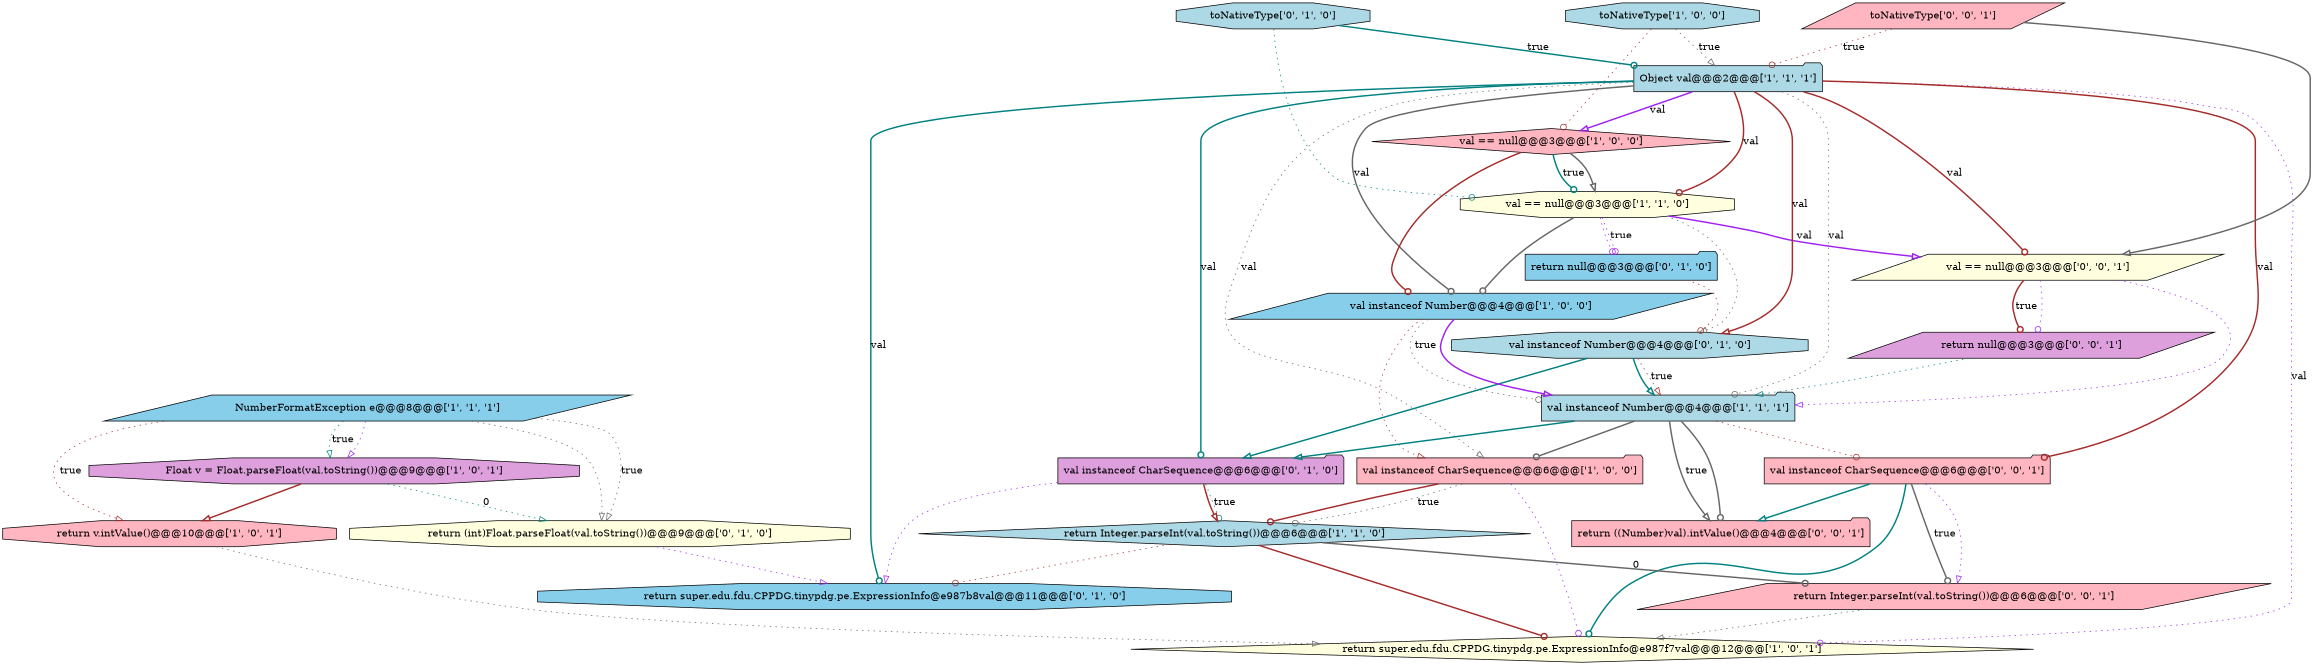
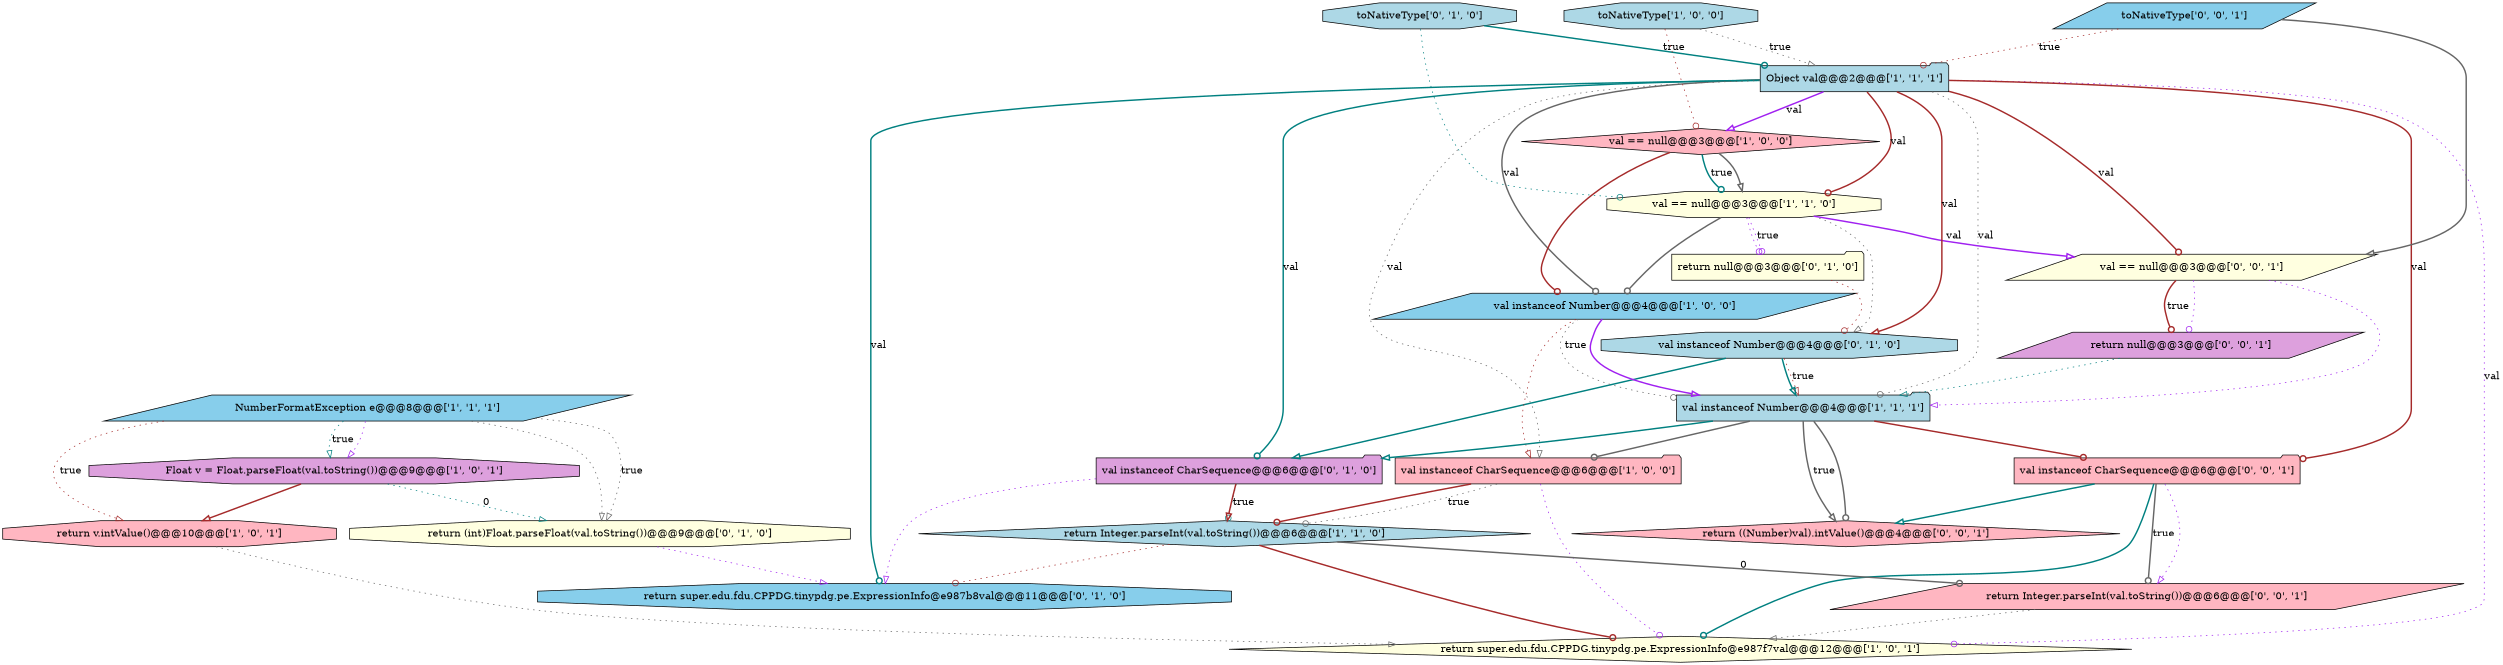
(1933, 16) -> (2185, 16)
(1621, 267) -> (1768, 267)
(1785, 439) -> (1977, 439)
(1721, 534) -> (1846, 534)
